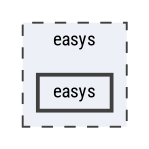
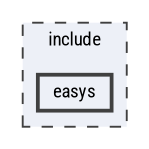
(75, 41) -> (75, 41)
